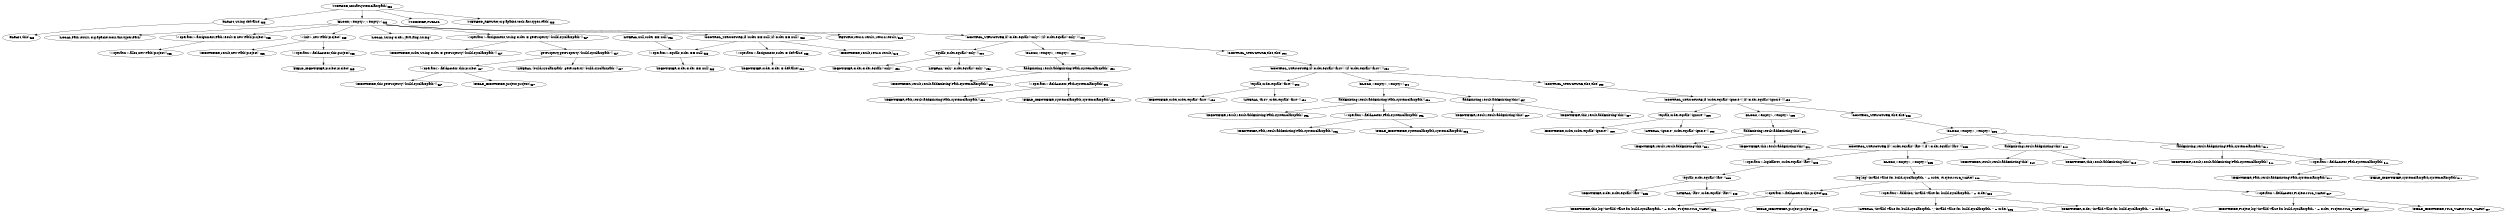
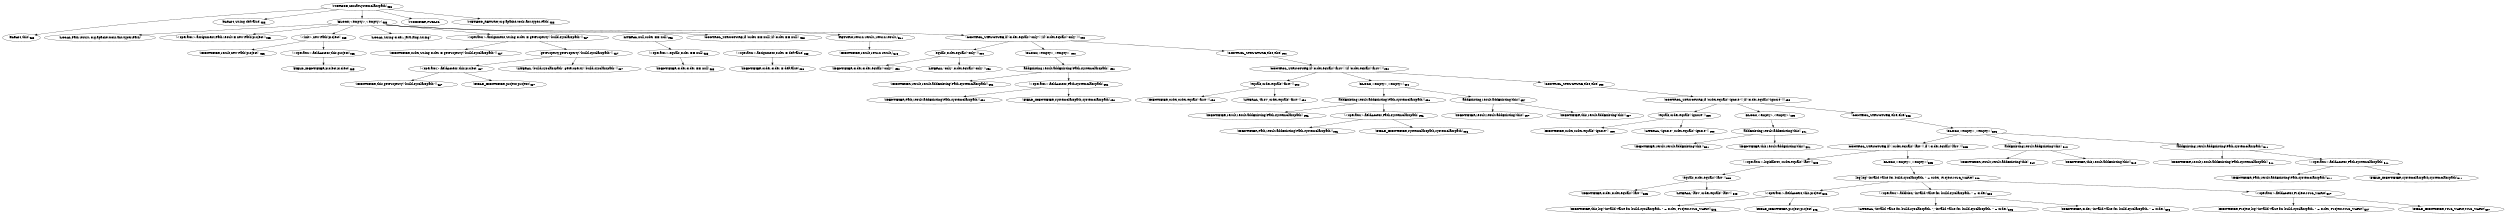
(125, 27) -> (182, 19)
(900, 37) -> (900, 37)
(717, 45) -> none
(763, 45) -> none
(812, 46) -> (870, 44)
(141, 53) -> none
(2488, 209) -> (2488, 209)
